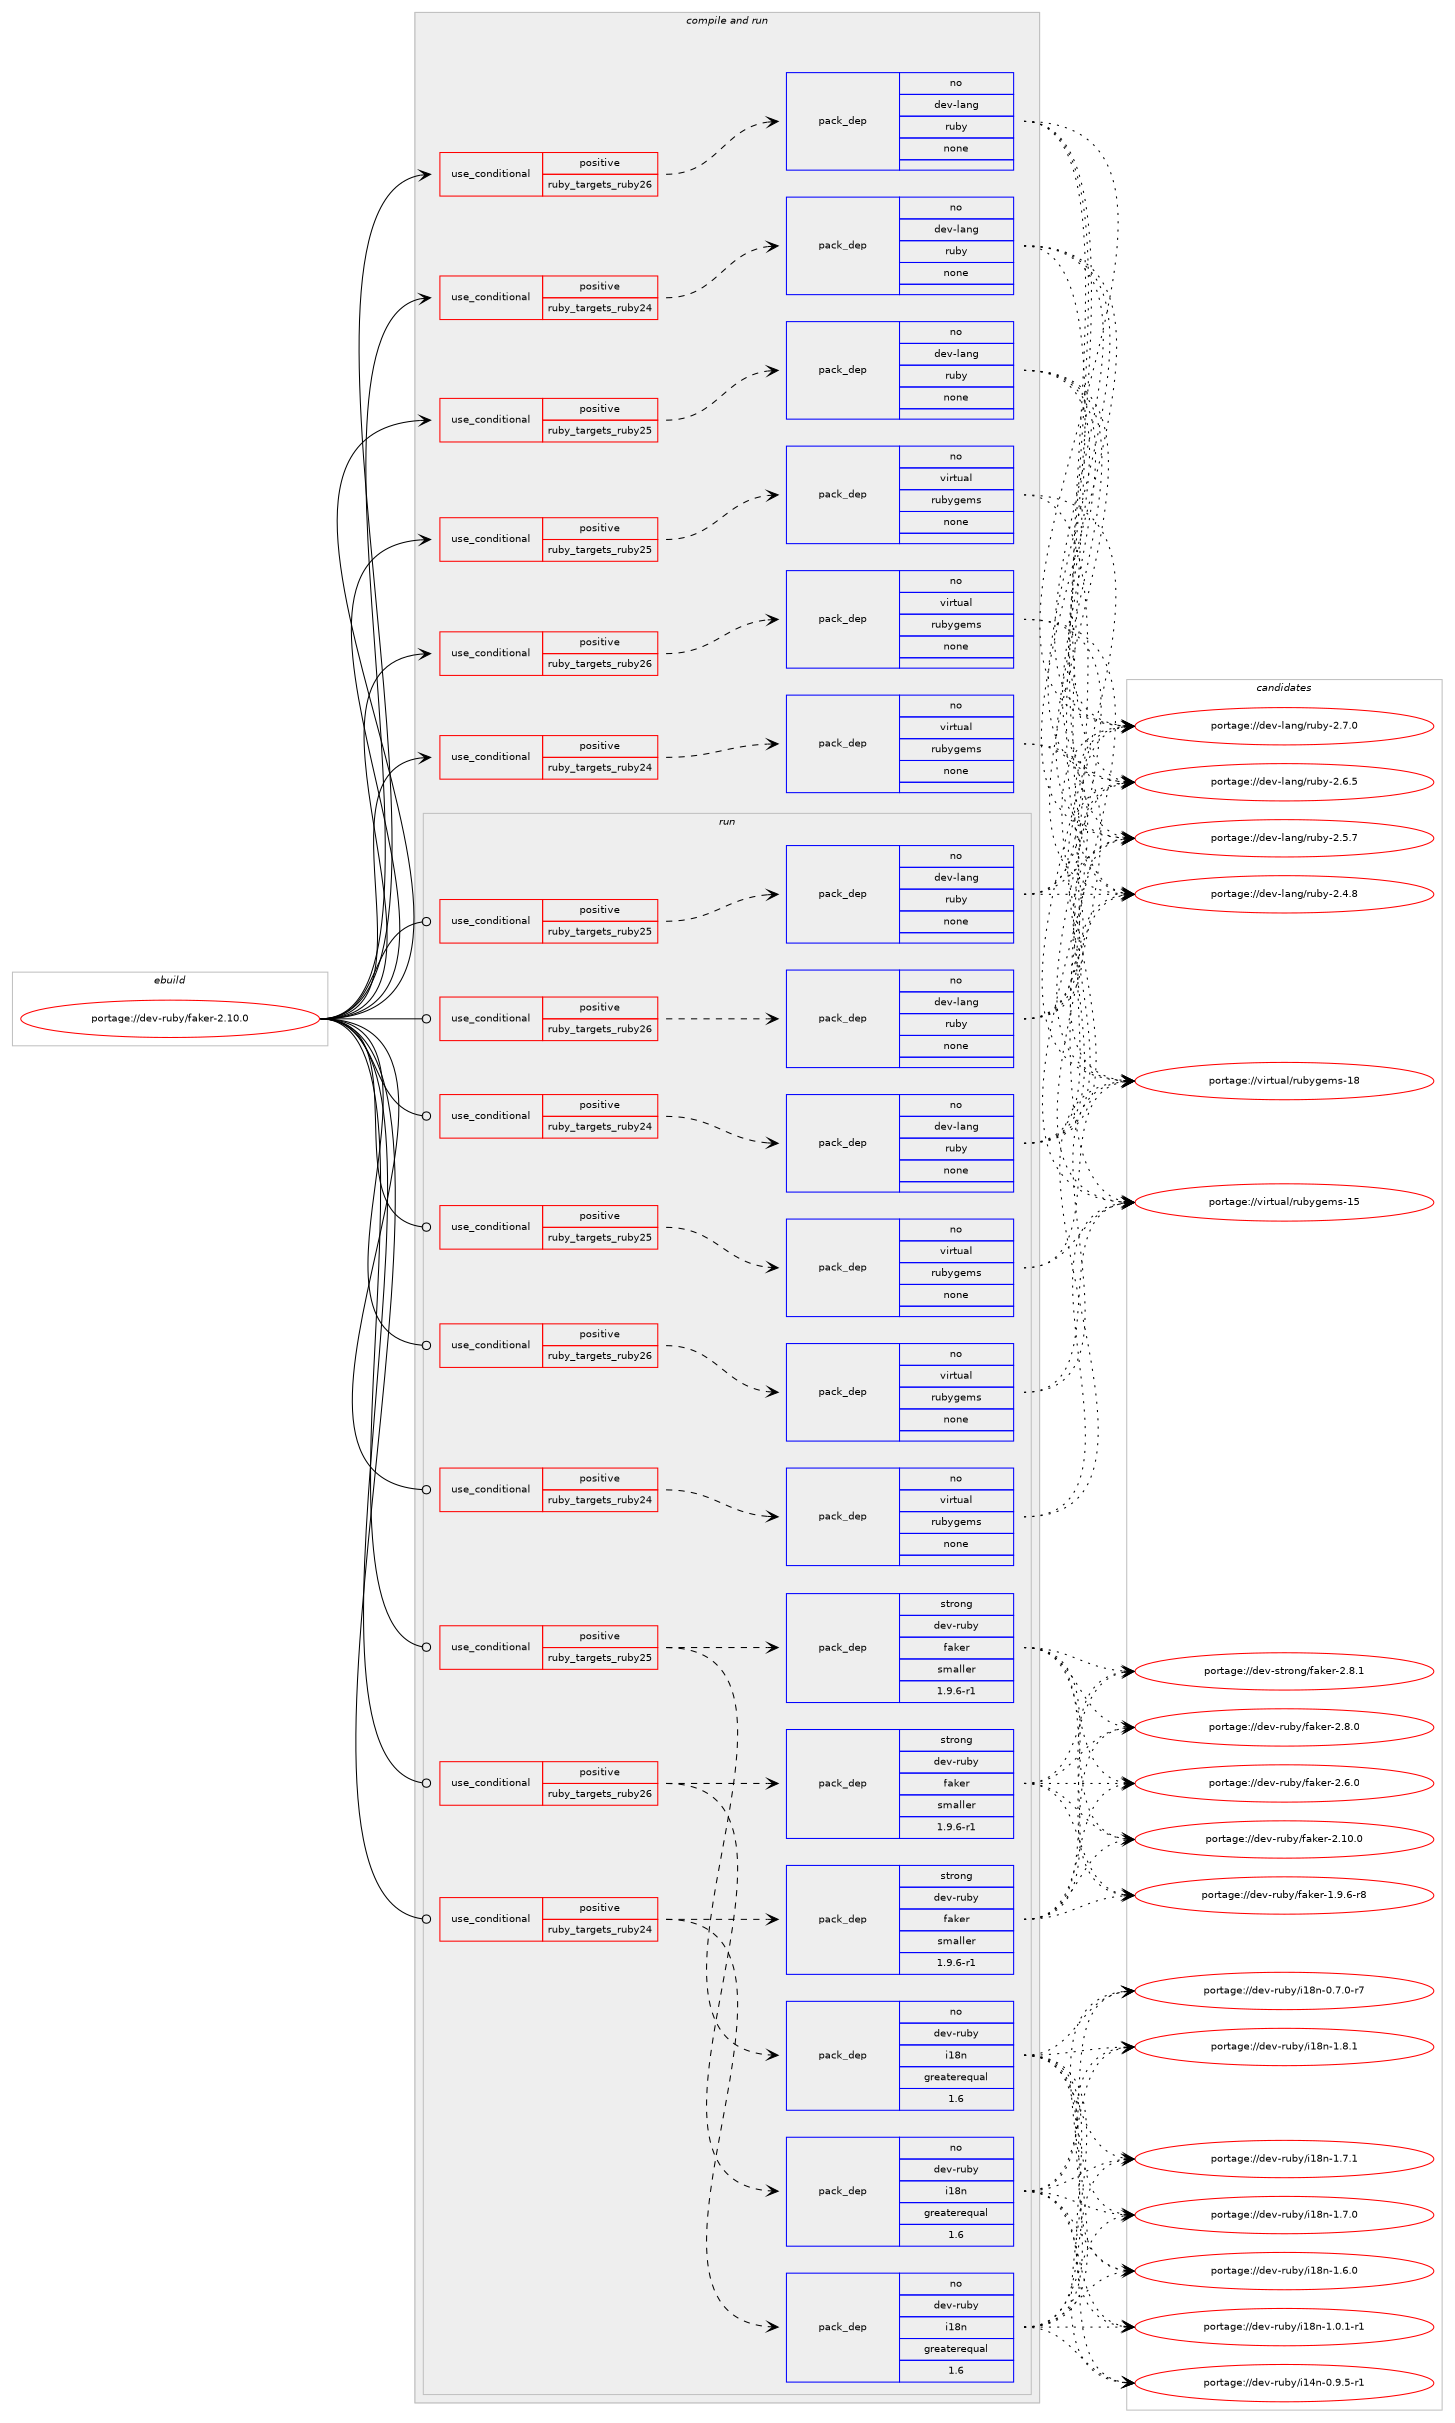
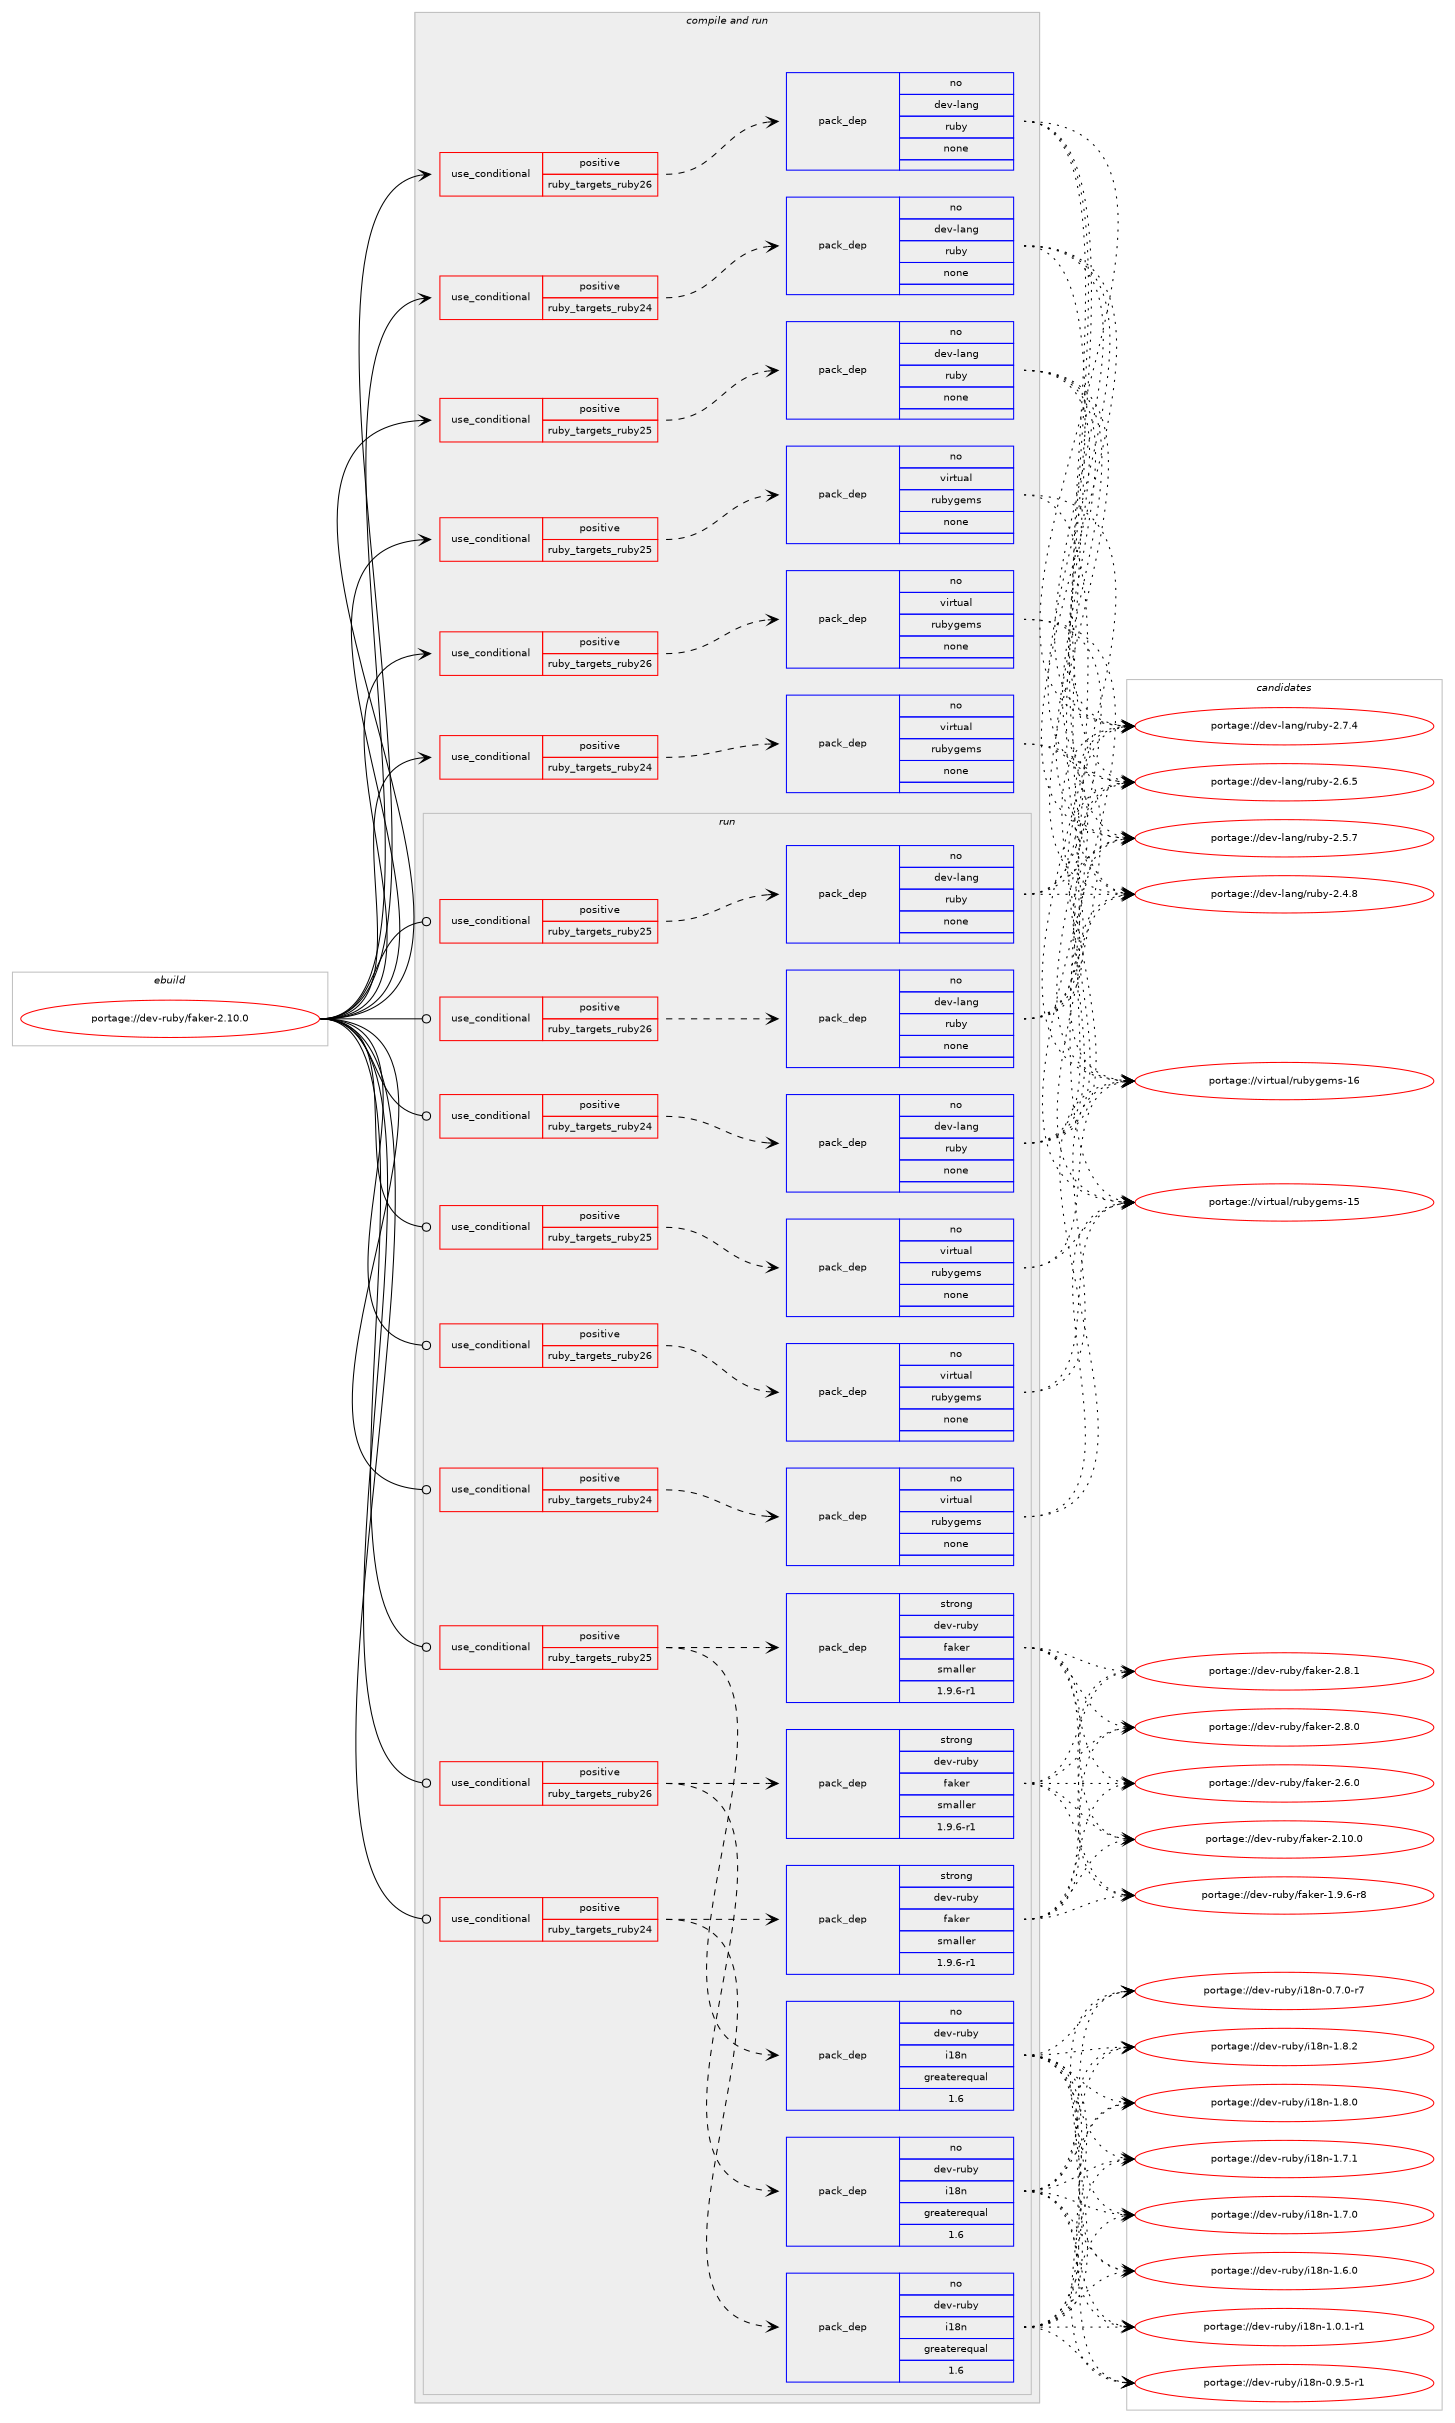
(1284, 726) -> (1284, 726)
(1284, 1081) -> (1284, 1081)
(1284, 1671) -> (1284, 1671)
(1284, 2047) -> (1284, 2047)
none -> (1284, 2103)
(1284, 2383) -> (1284, 2383)
